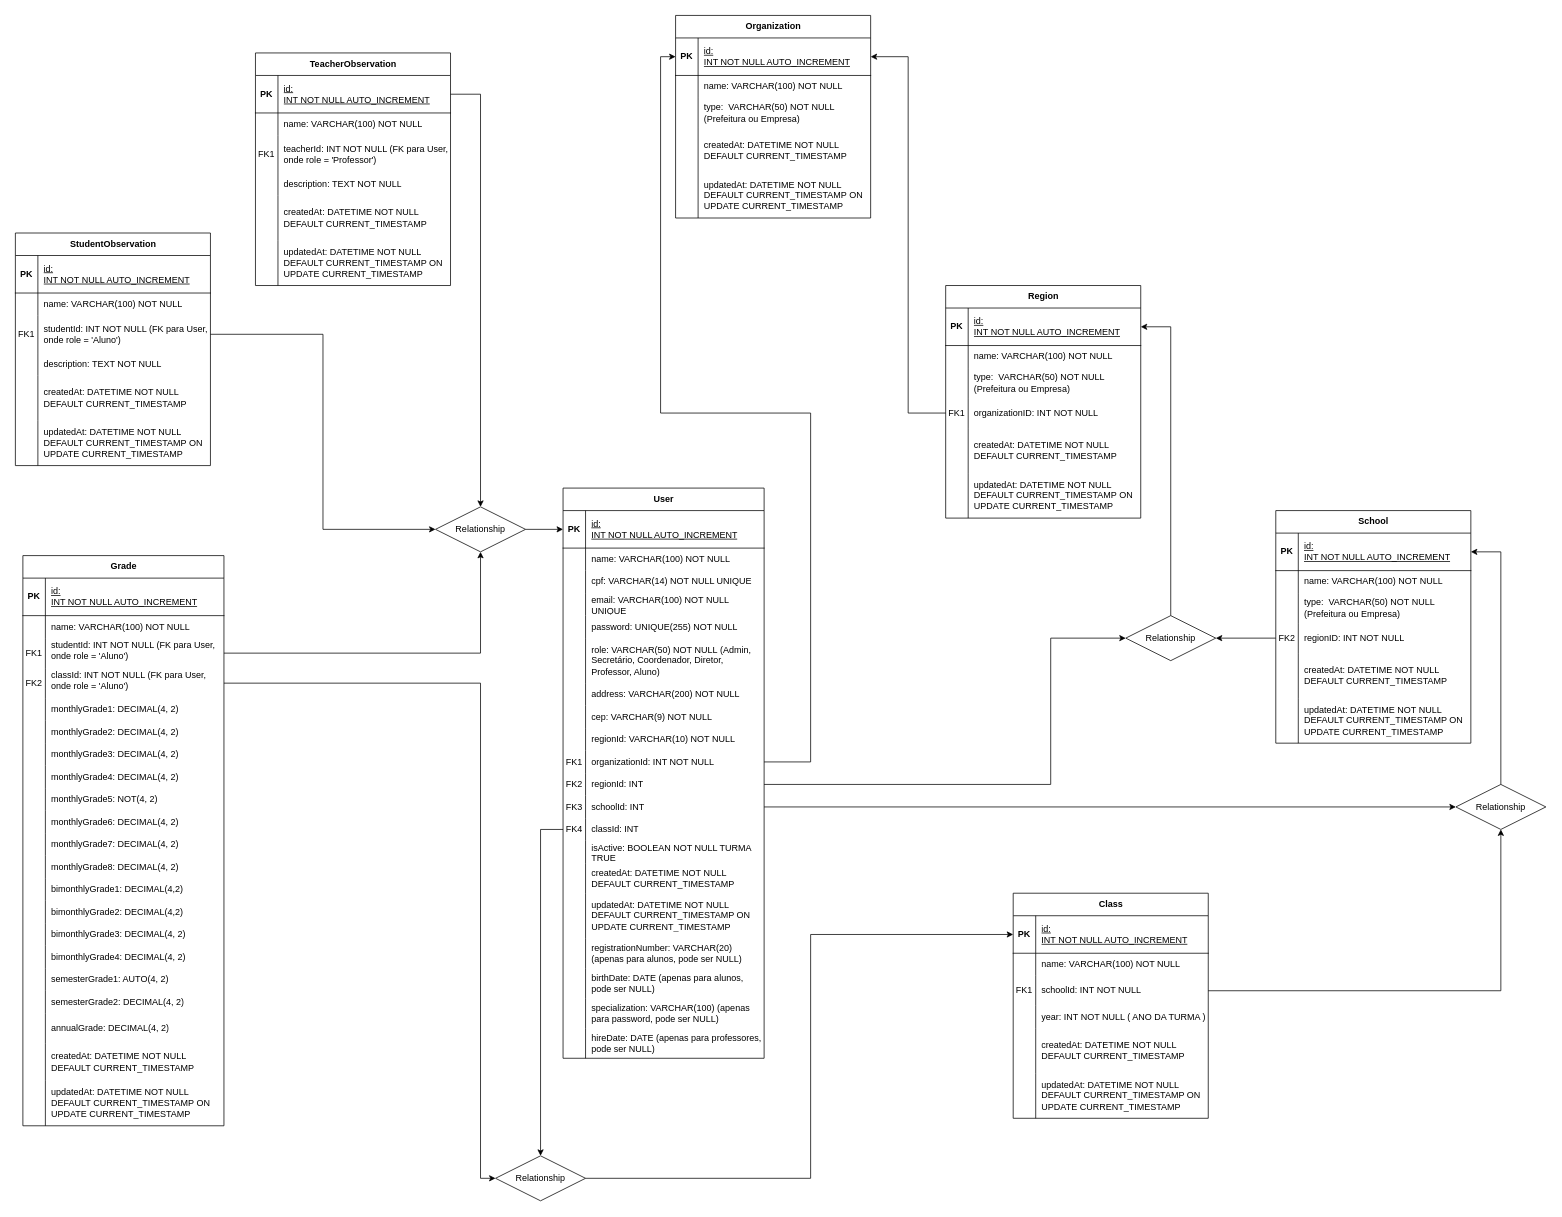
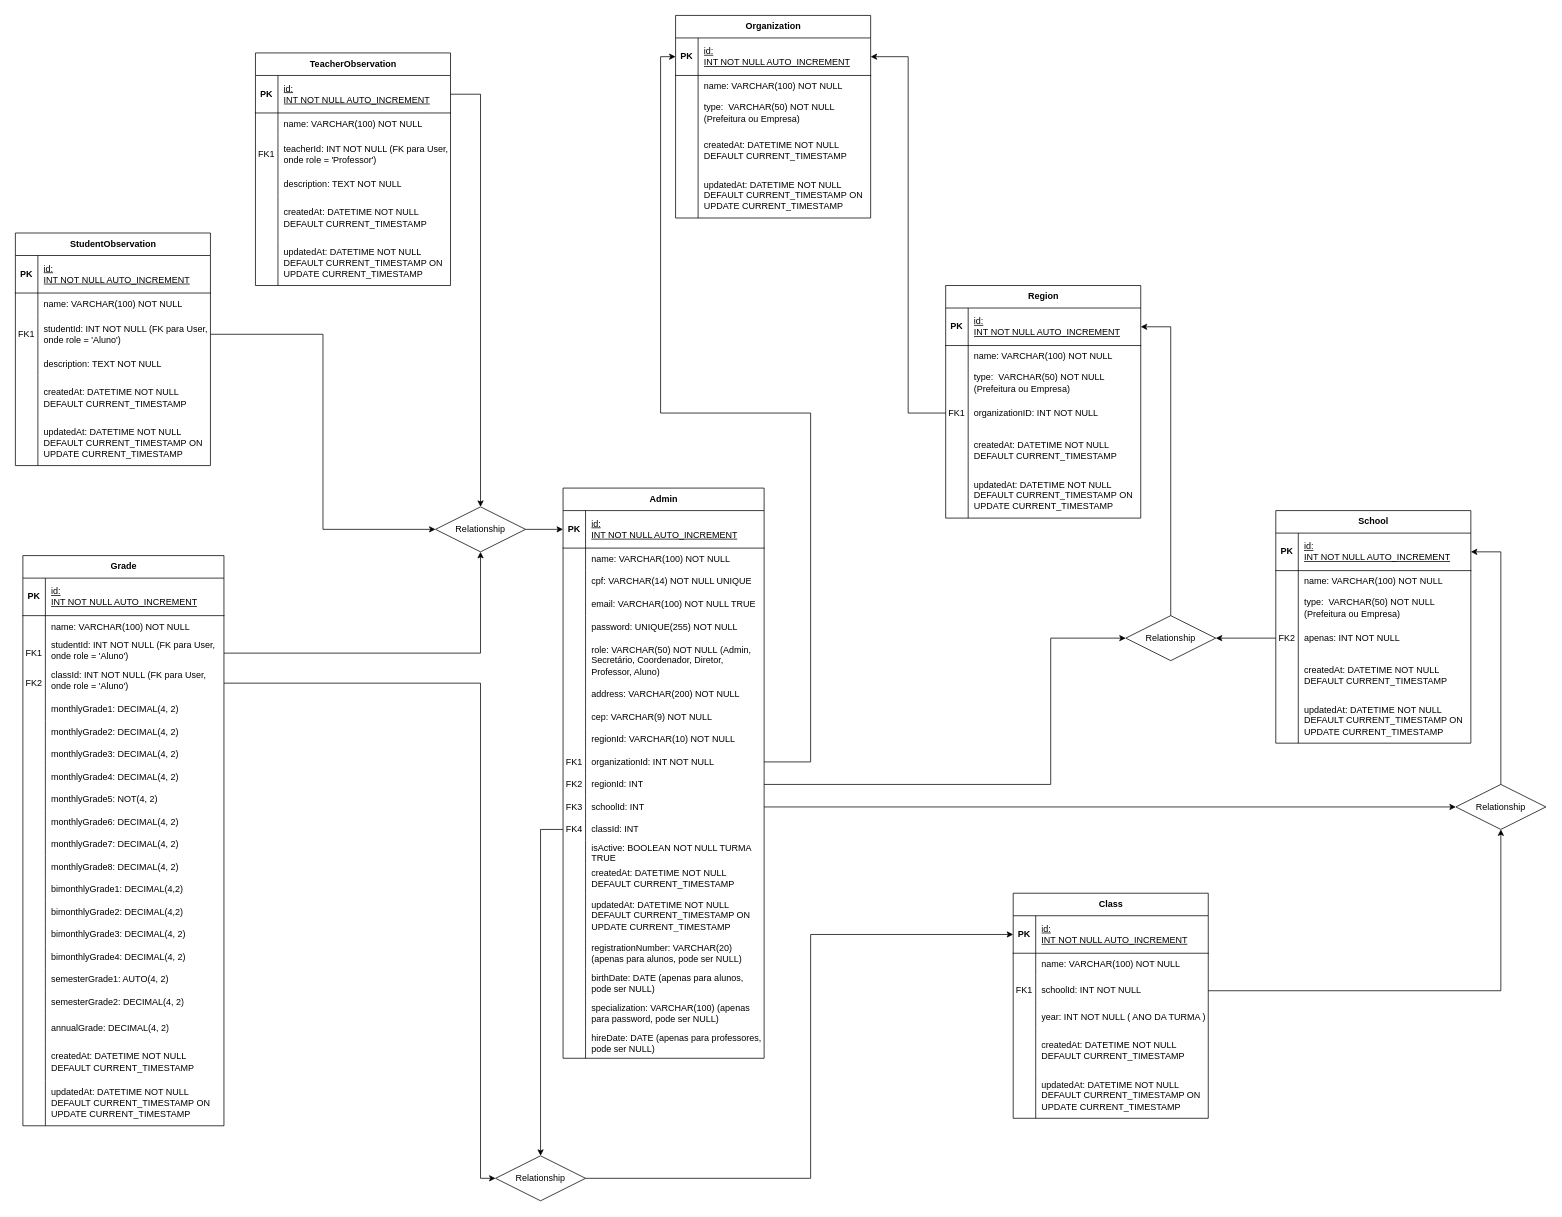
(664, 499) -> (664, 499)
(673, 604) -> (668, 604)
(1353, 638) -> (1350, 638)
